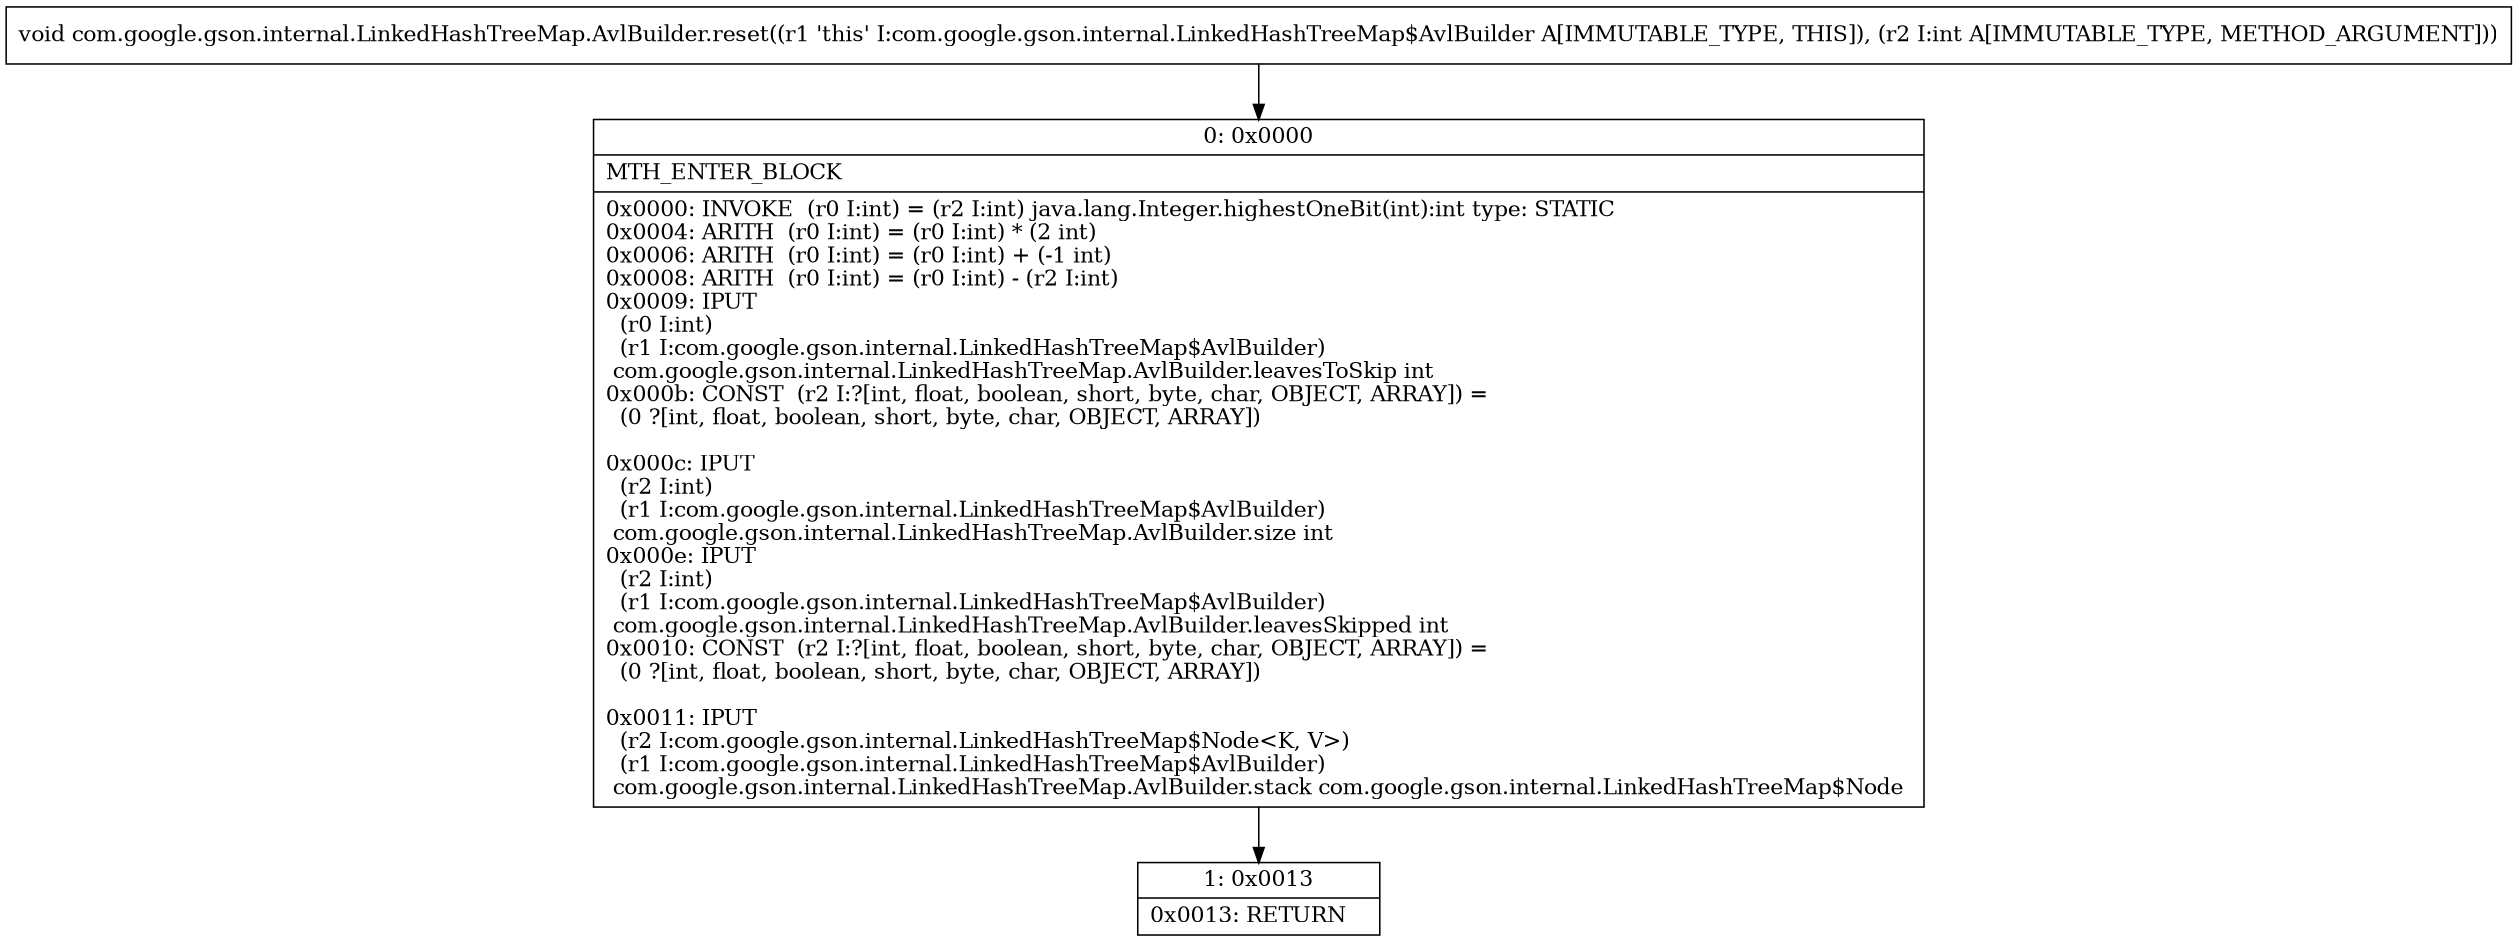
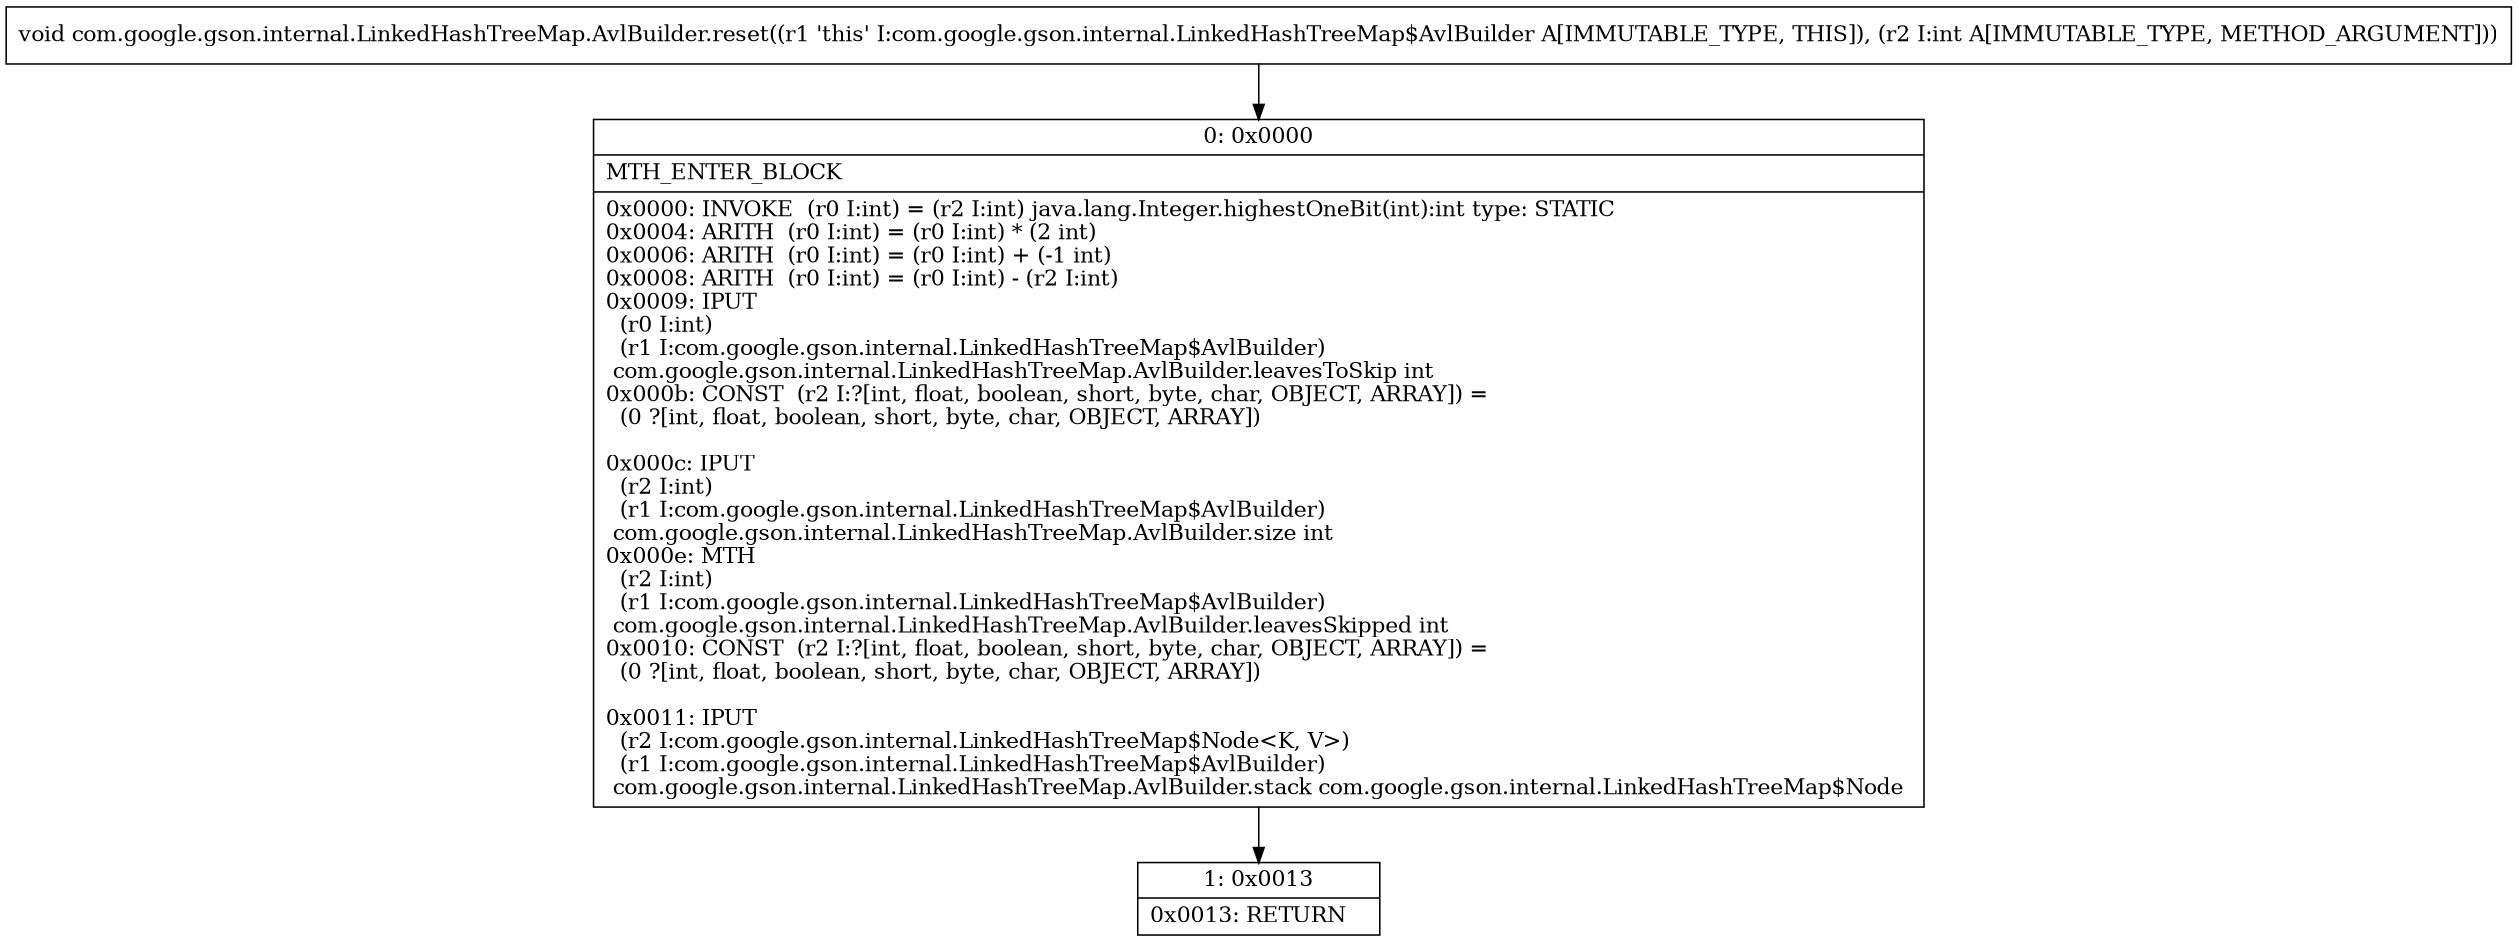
(688, 557) -> (688, 557)
